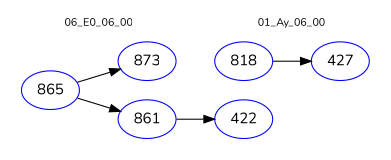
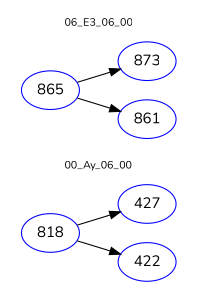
(99, 23) -> (99, 23)
(292, 23) -> (99, 166)
(192, 119) -> (94, 246)
